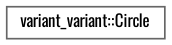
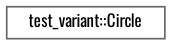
(86, 23) -> (86, 23)
